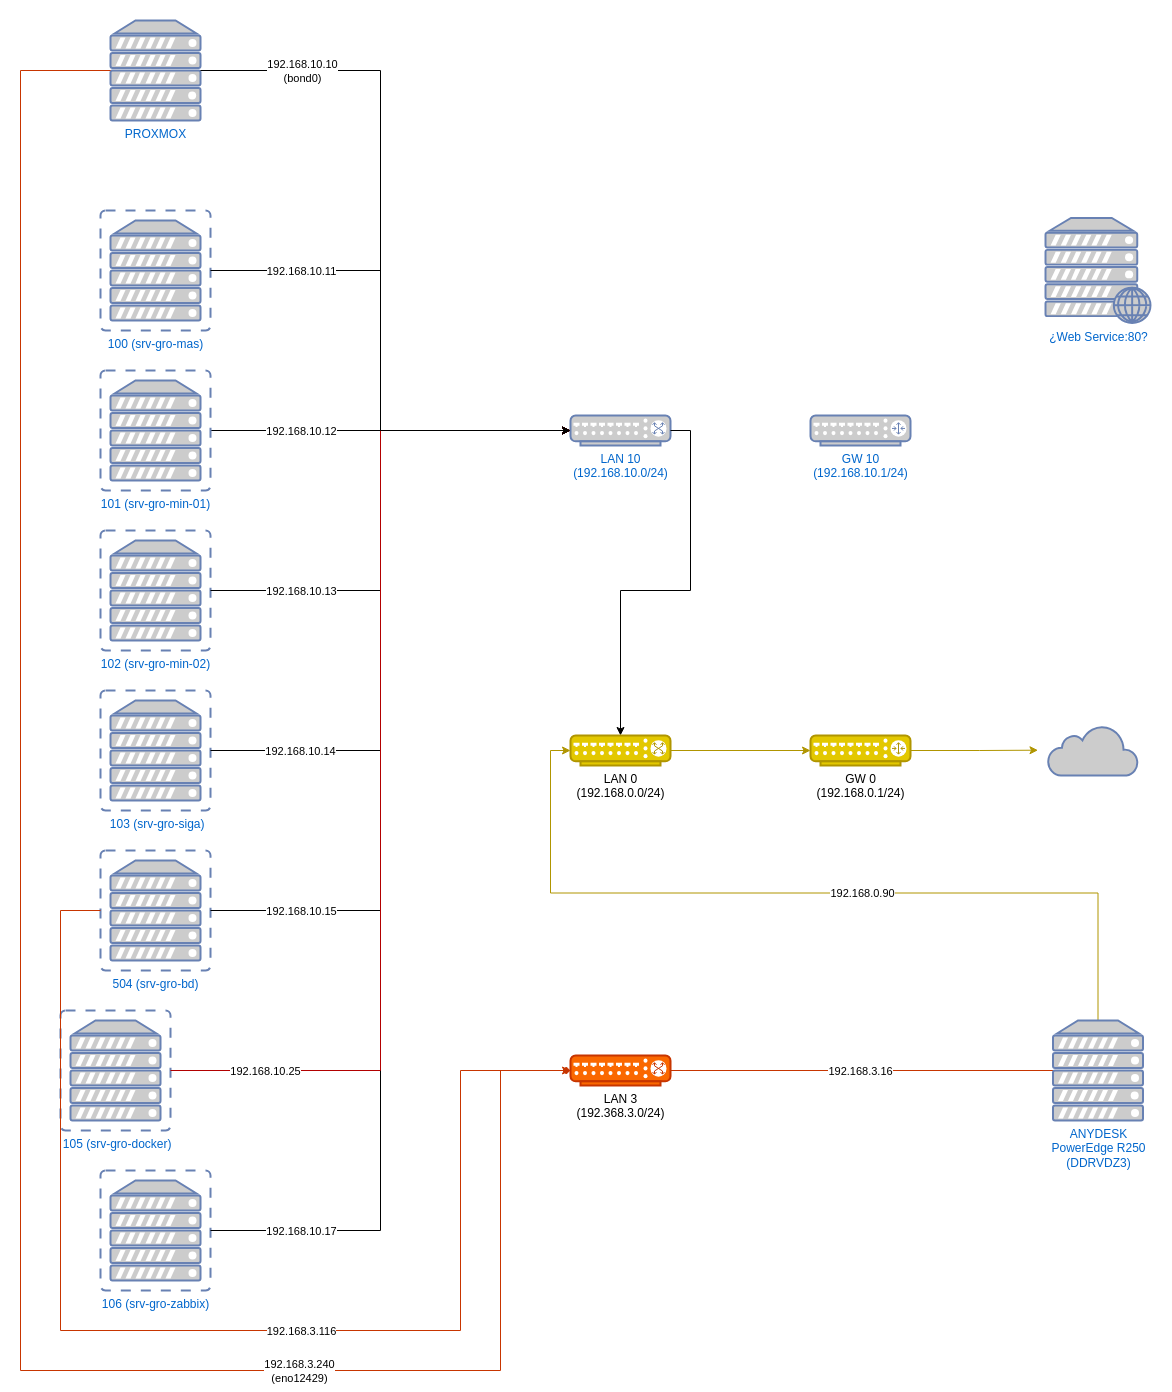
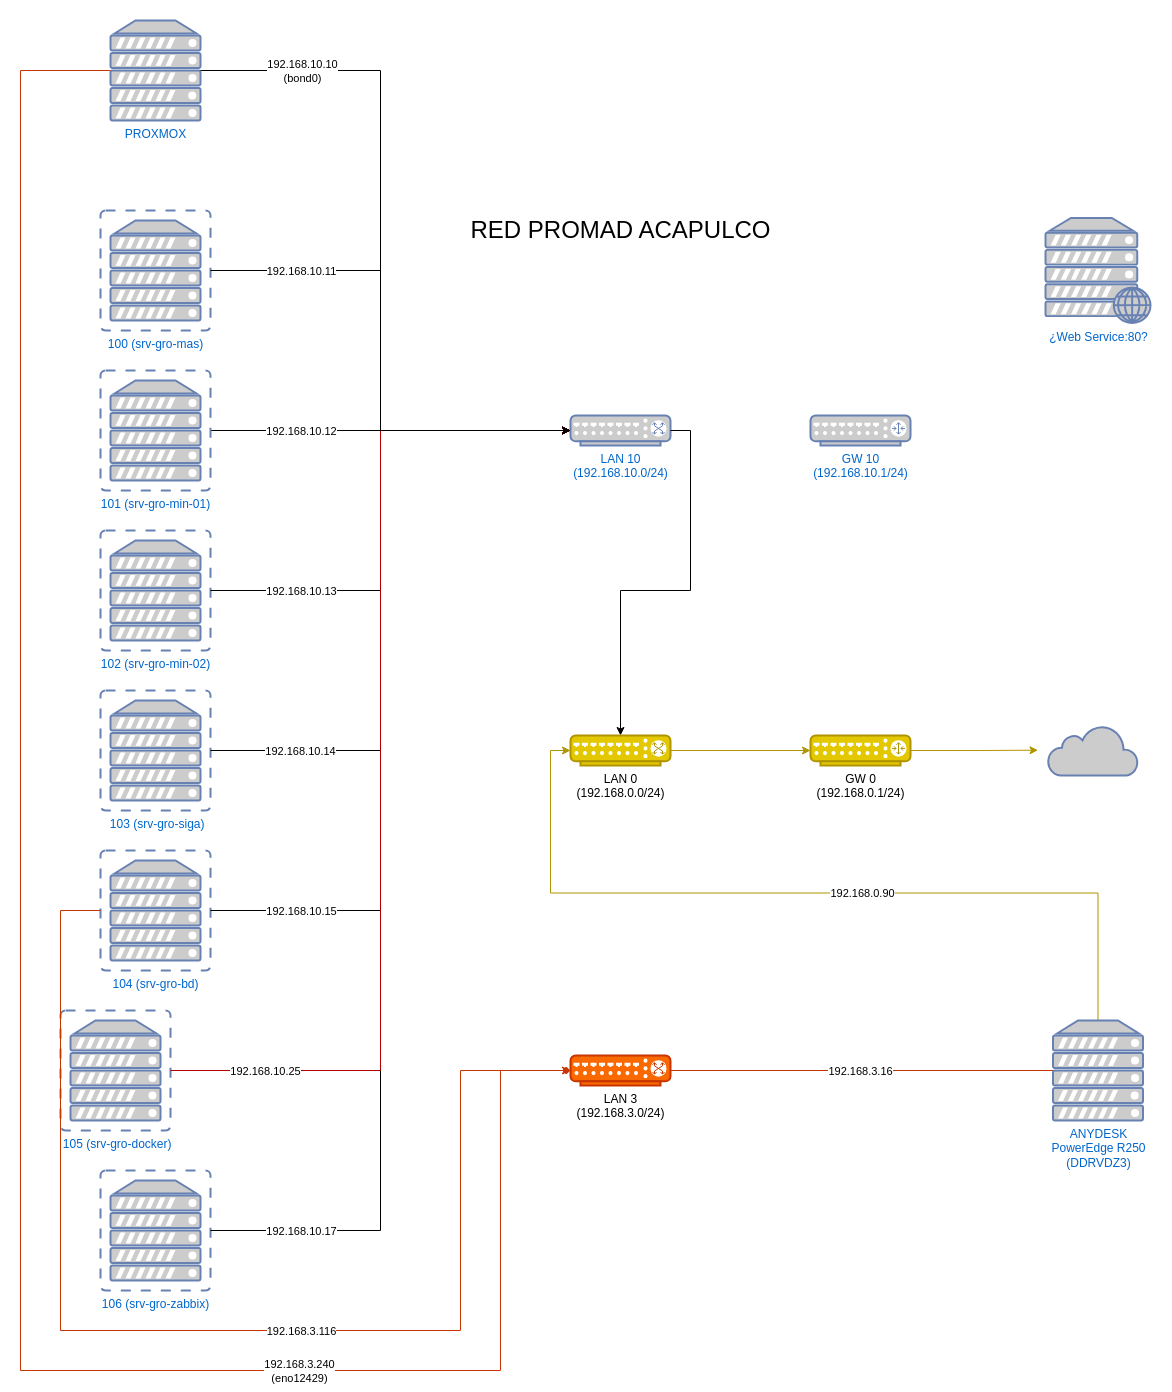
none -> (621, 231)
(156, 985) -> (156, 985)
(621, 1107) -> (621, 1107)
